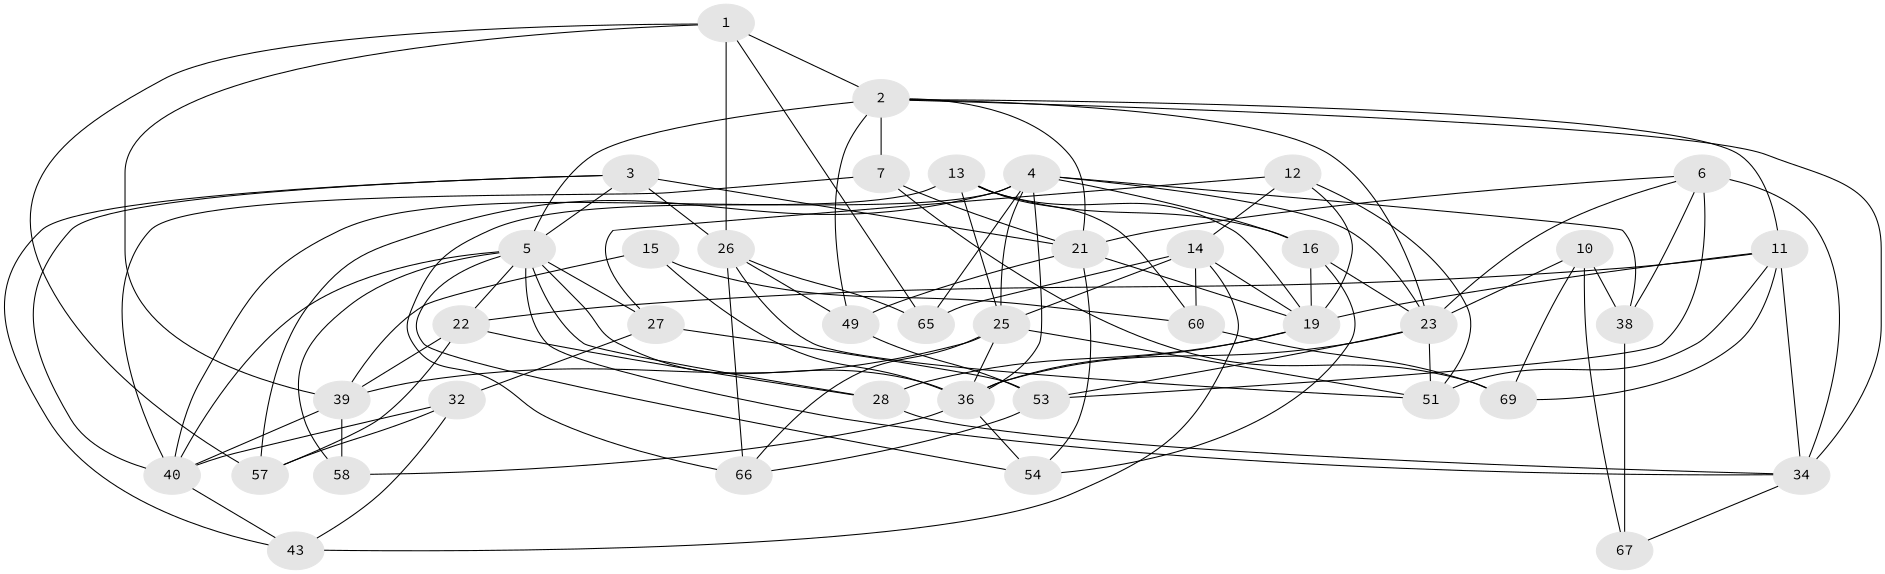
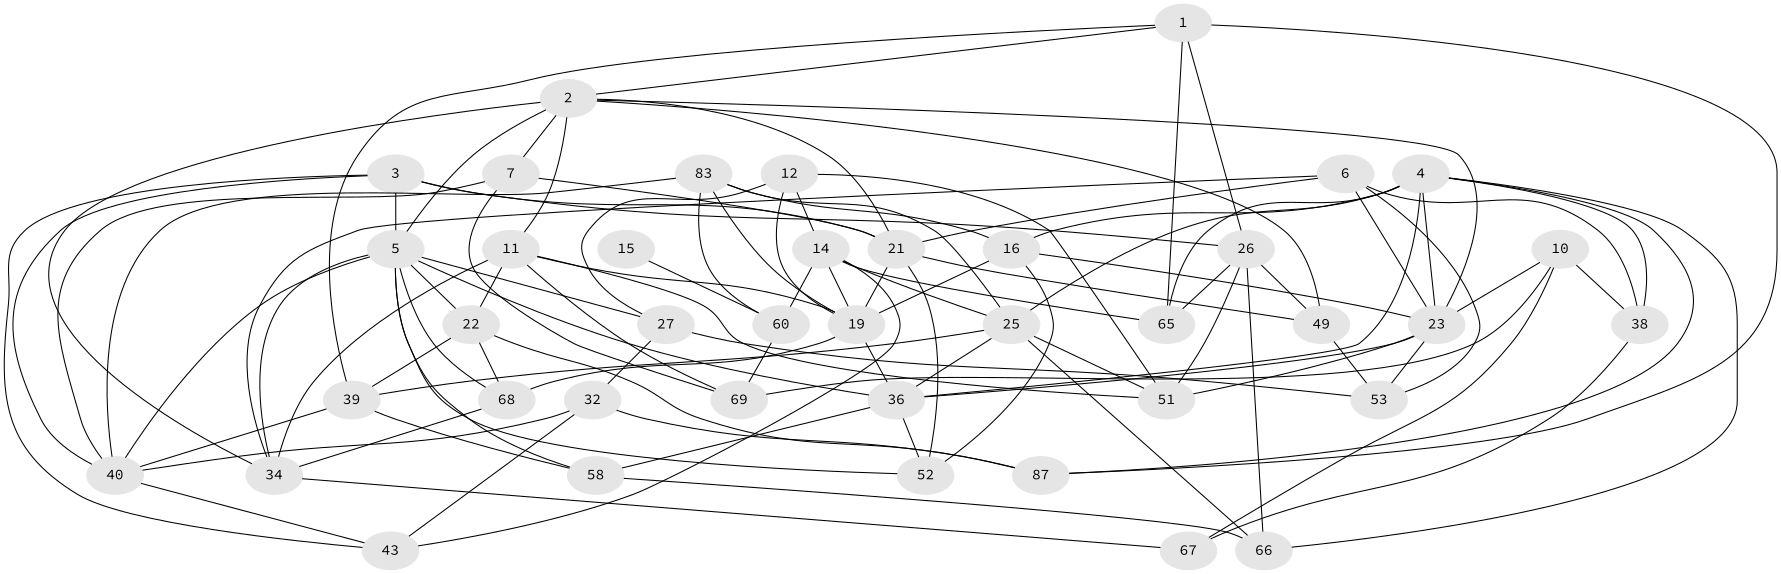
(957, 174) -> (704, 174)
(472, 291) -> none
(808, 356) -> none
(881, 400) -> (507, 400)
(910, 445) -> (934, 501)
(260, 475) -> (1041, 475)
(1033, 475) -> (926, 475)
